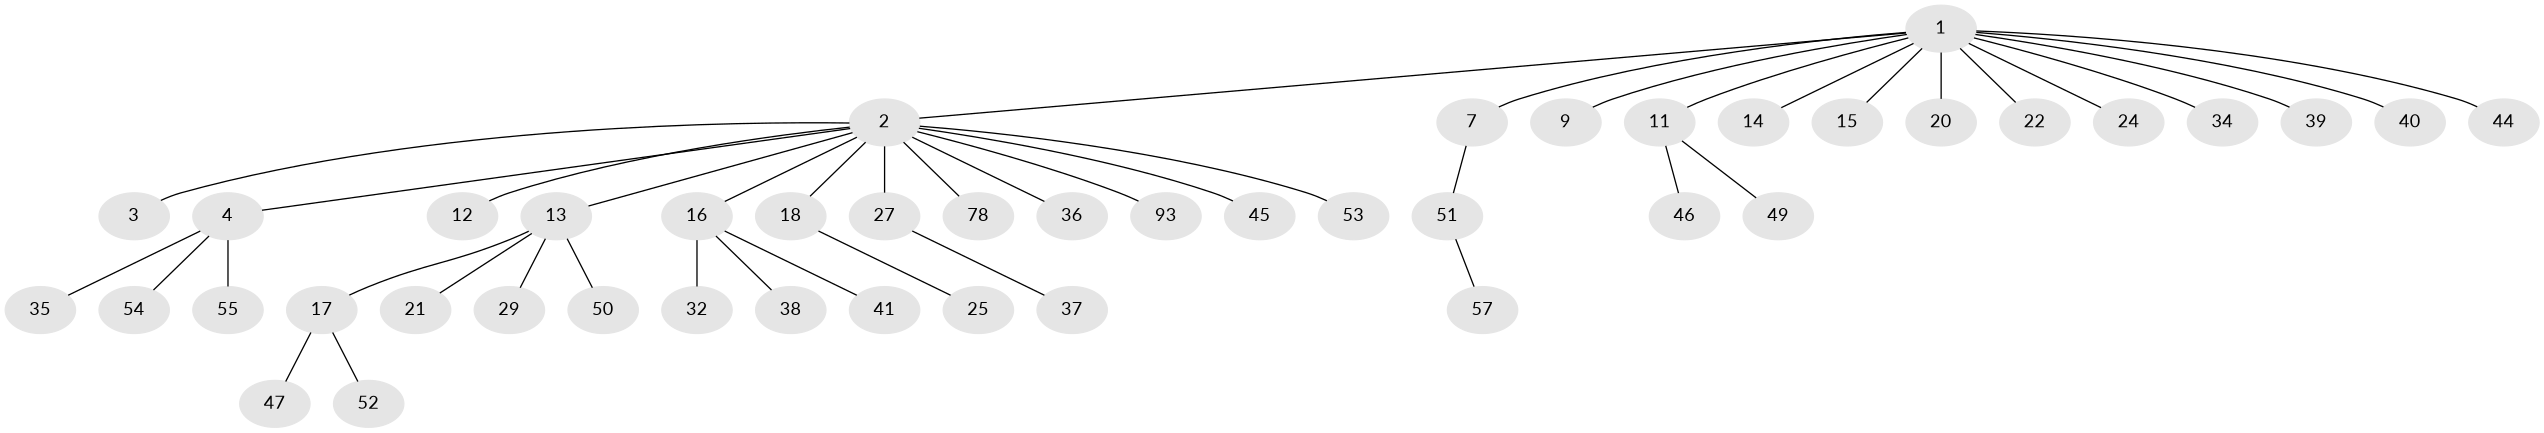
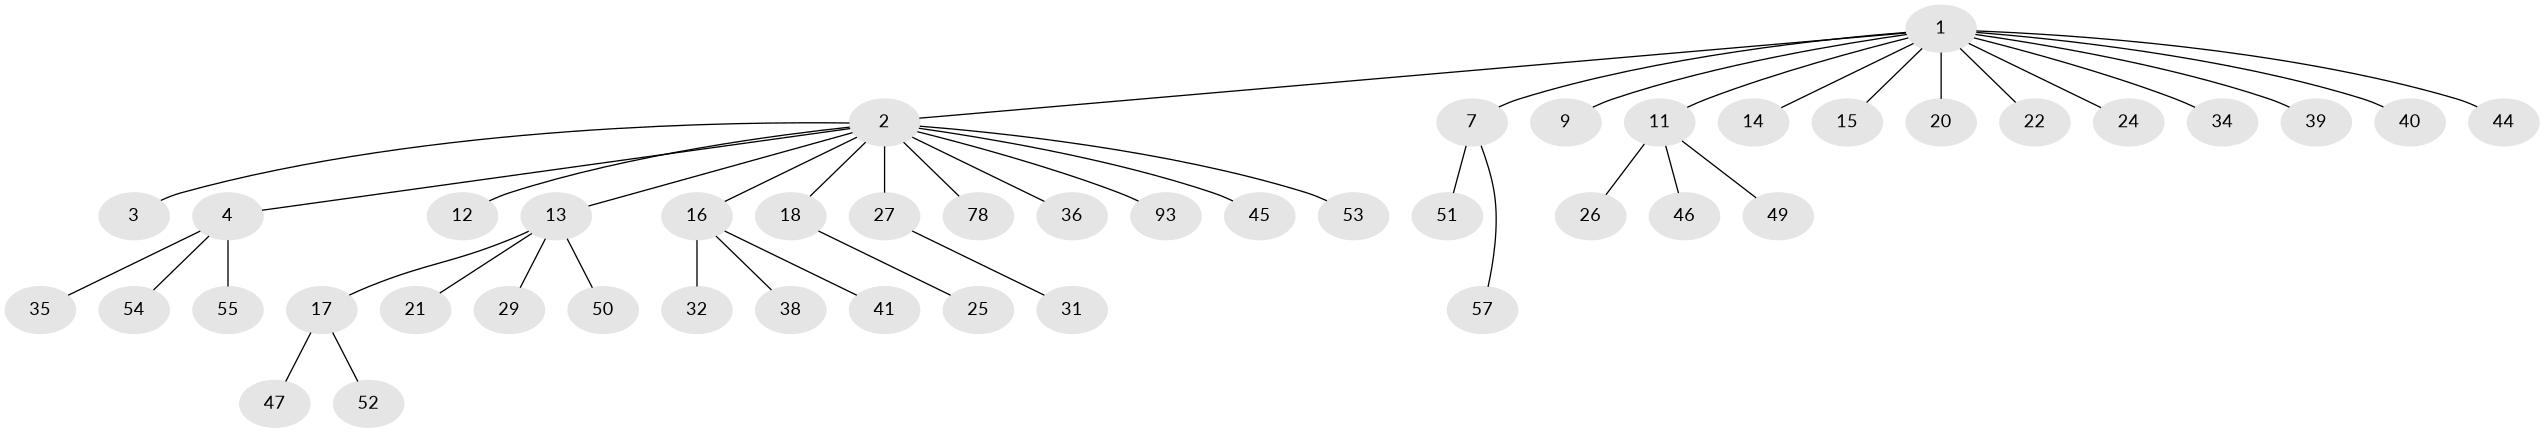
none -> (1591, 216)
(1465, 263) -> (1496, 216)
(1072, 310) -> (1072, 310)
